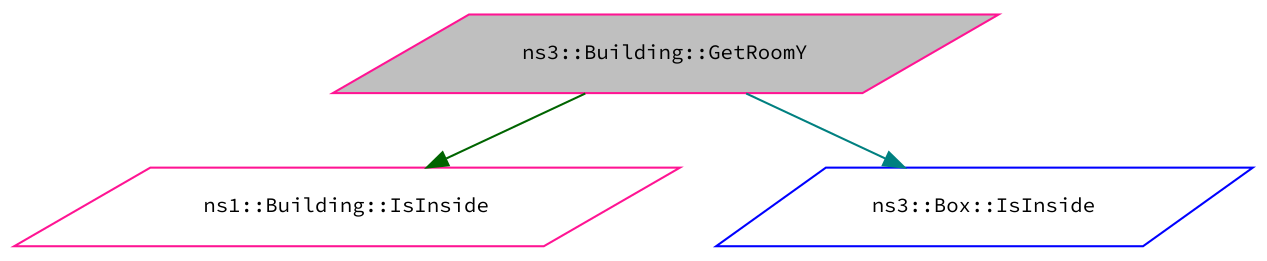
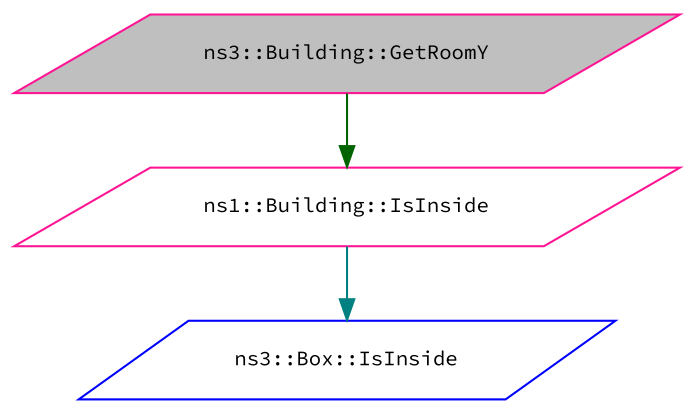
(816, 126) -> (347, 273)
